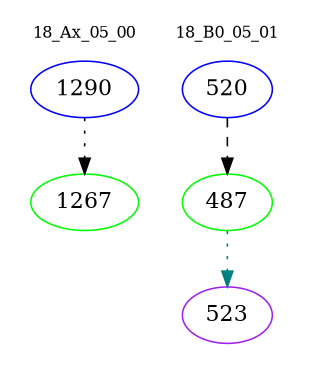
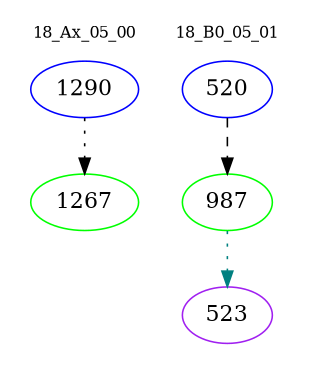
(227, 202) -> (227, 202)
